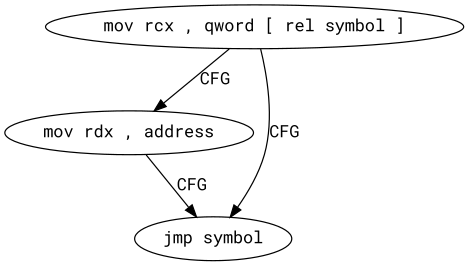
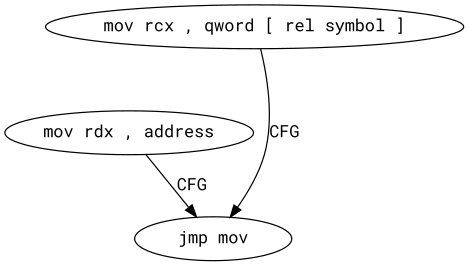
(197, 76) -> none
(213, 239) -> (213, 239)
